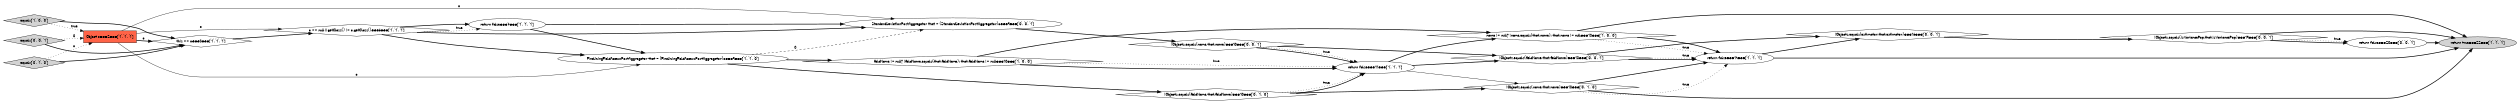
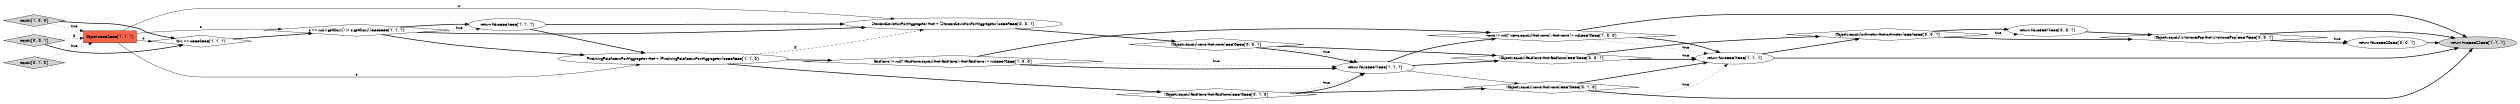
none -> (2047, 30)
(142, 41) -> (142, 41)
(74, 46) -> (74, 46)
(121, 57) -> none
